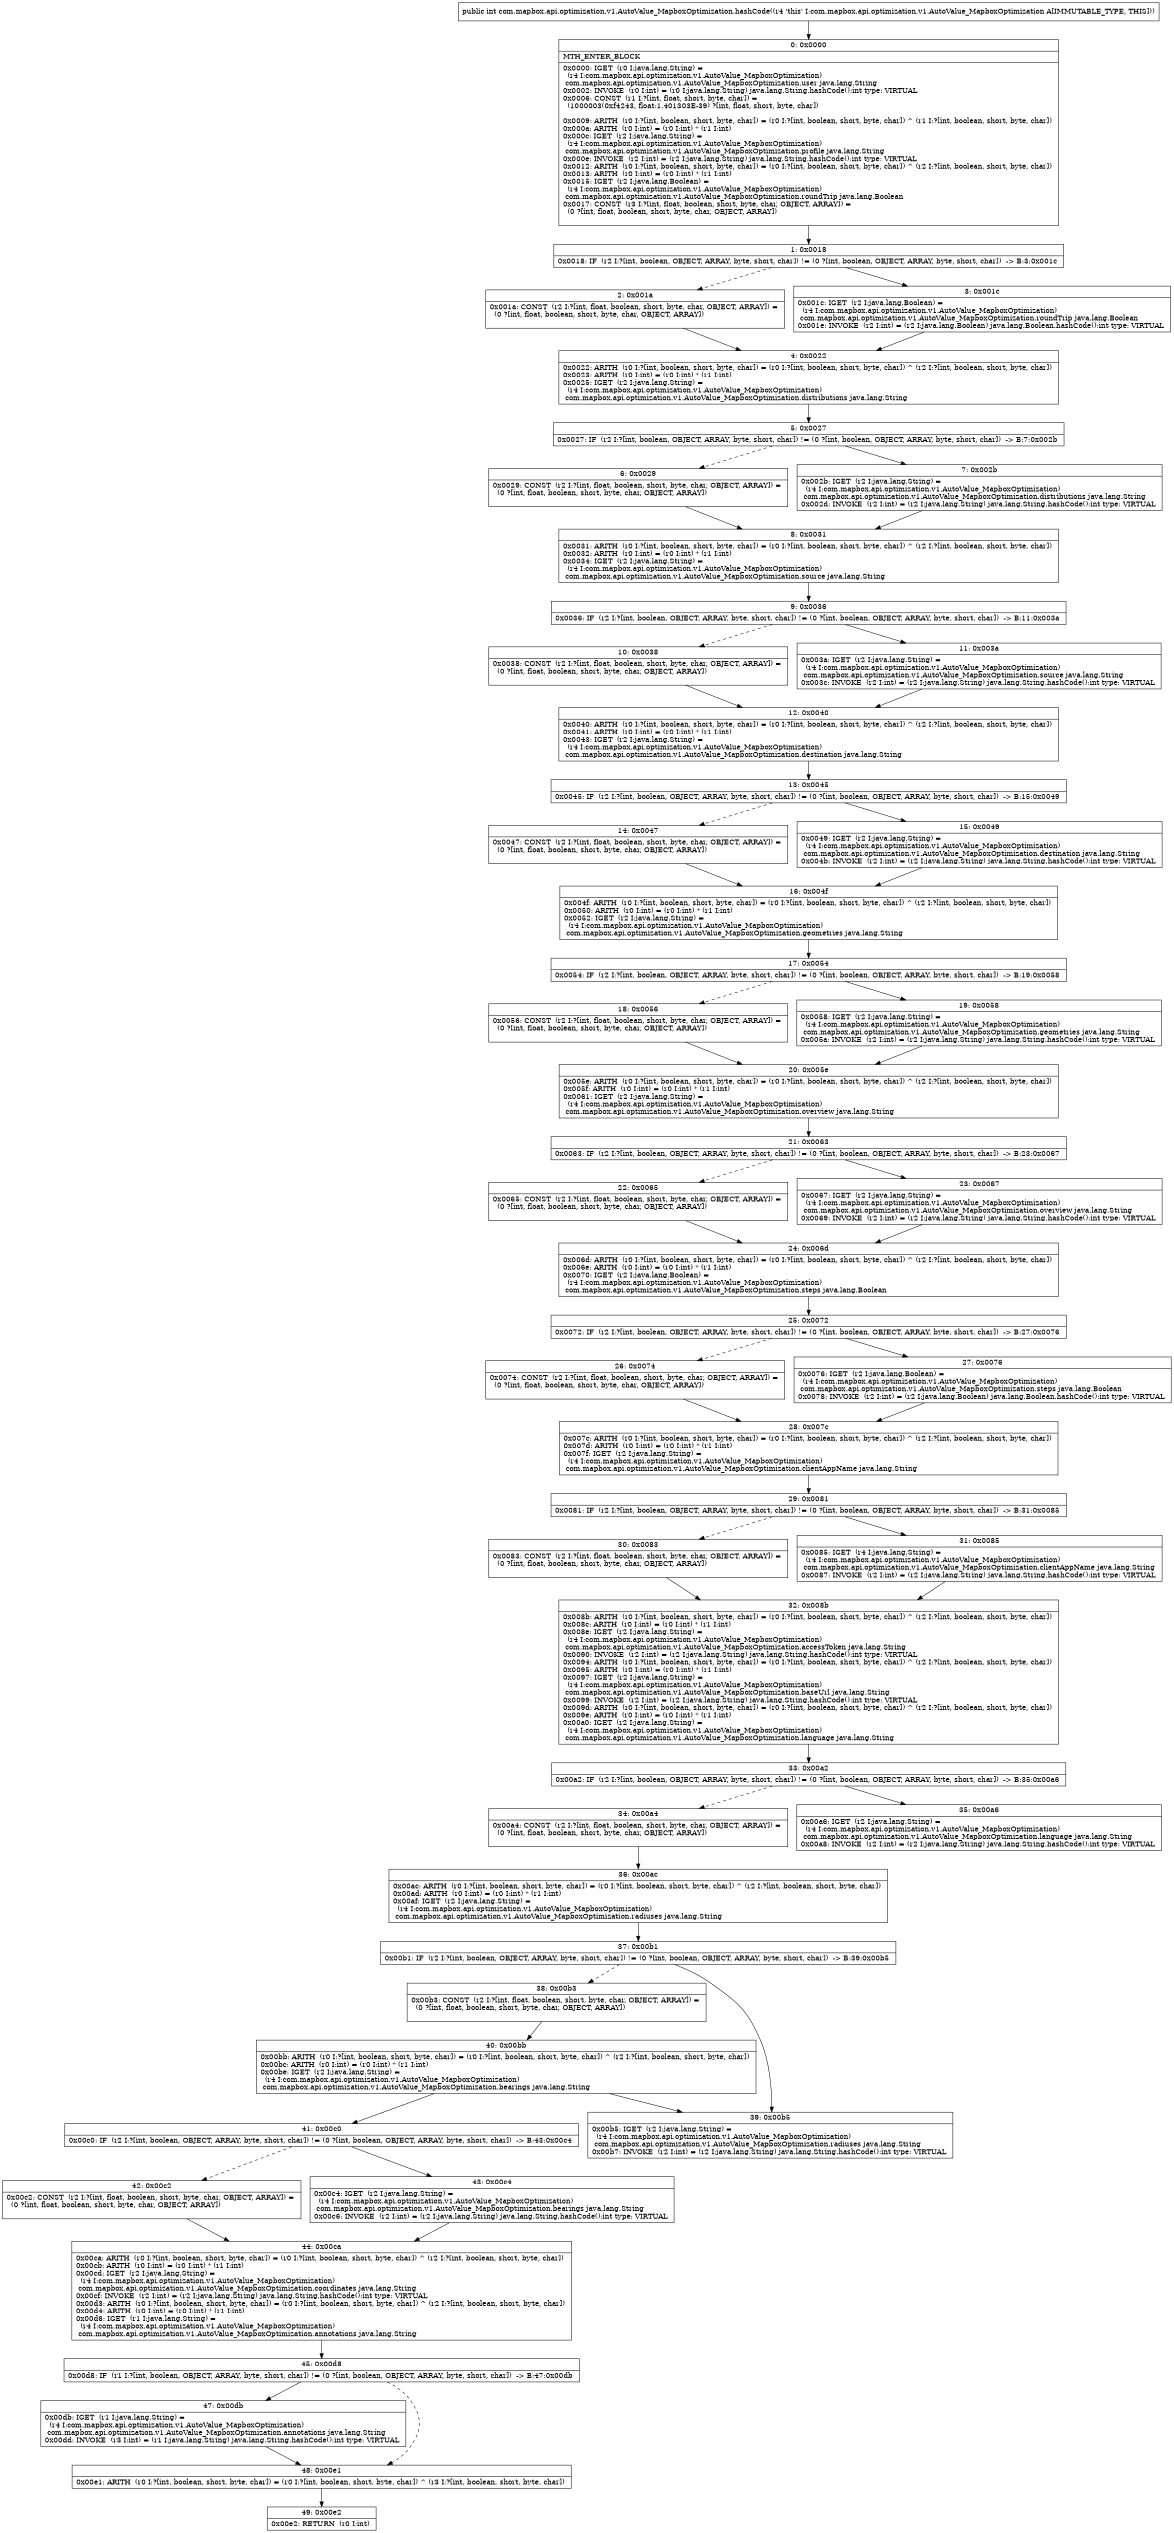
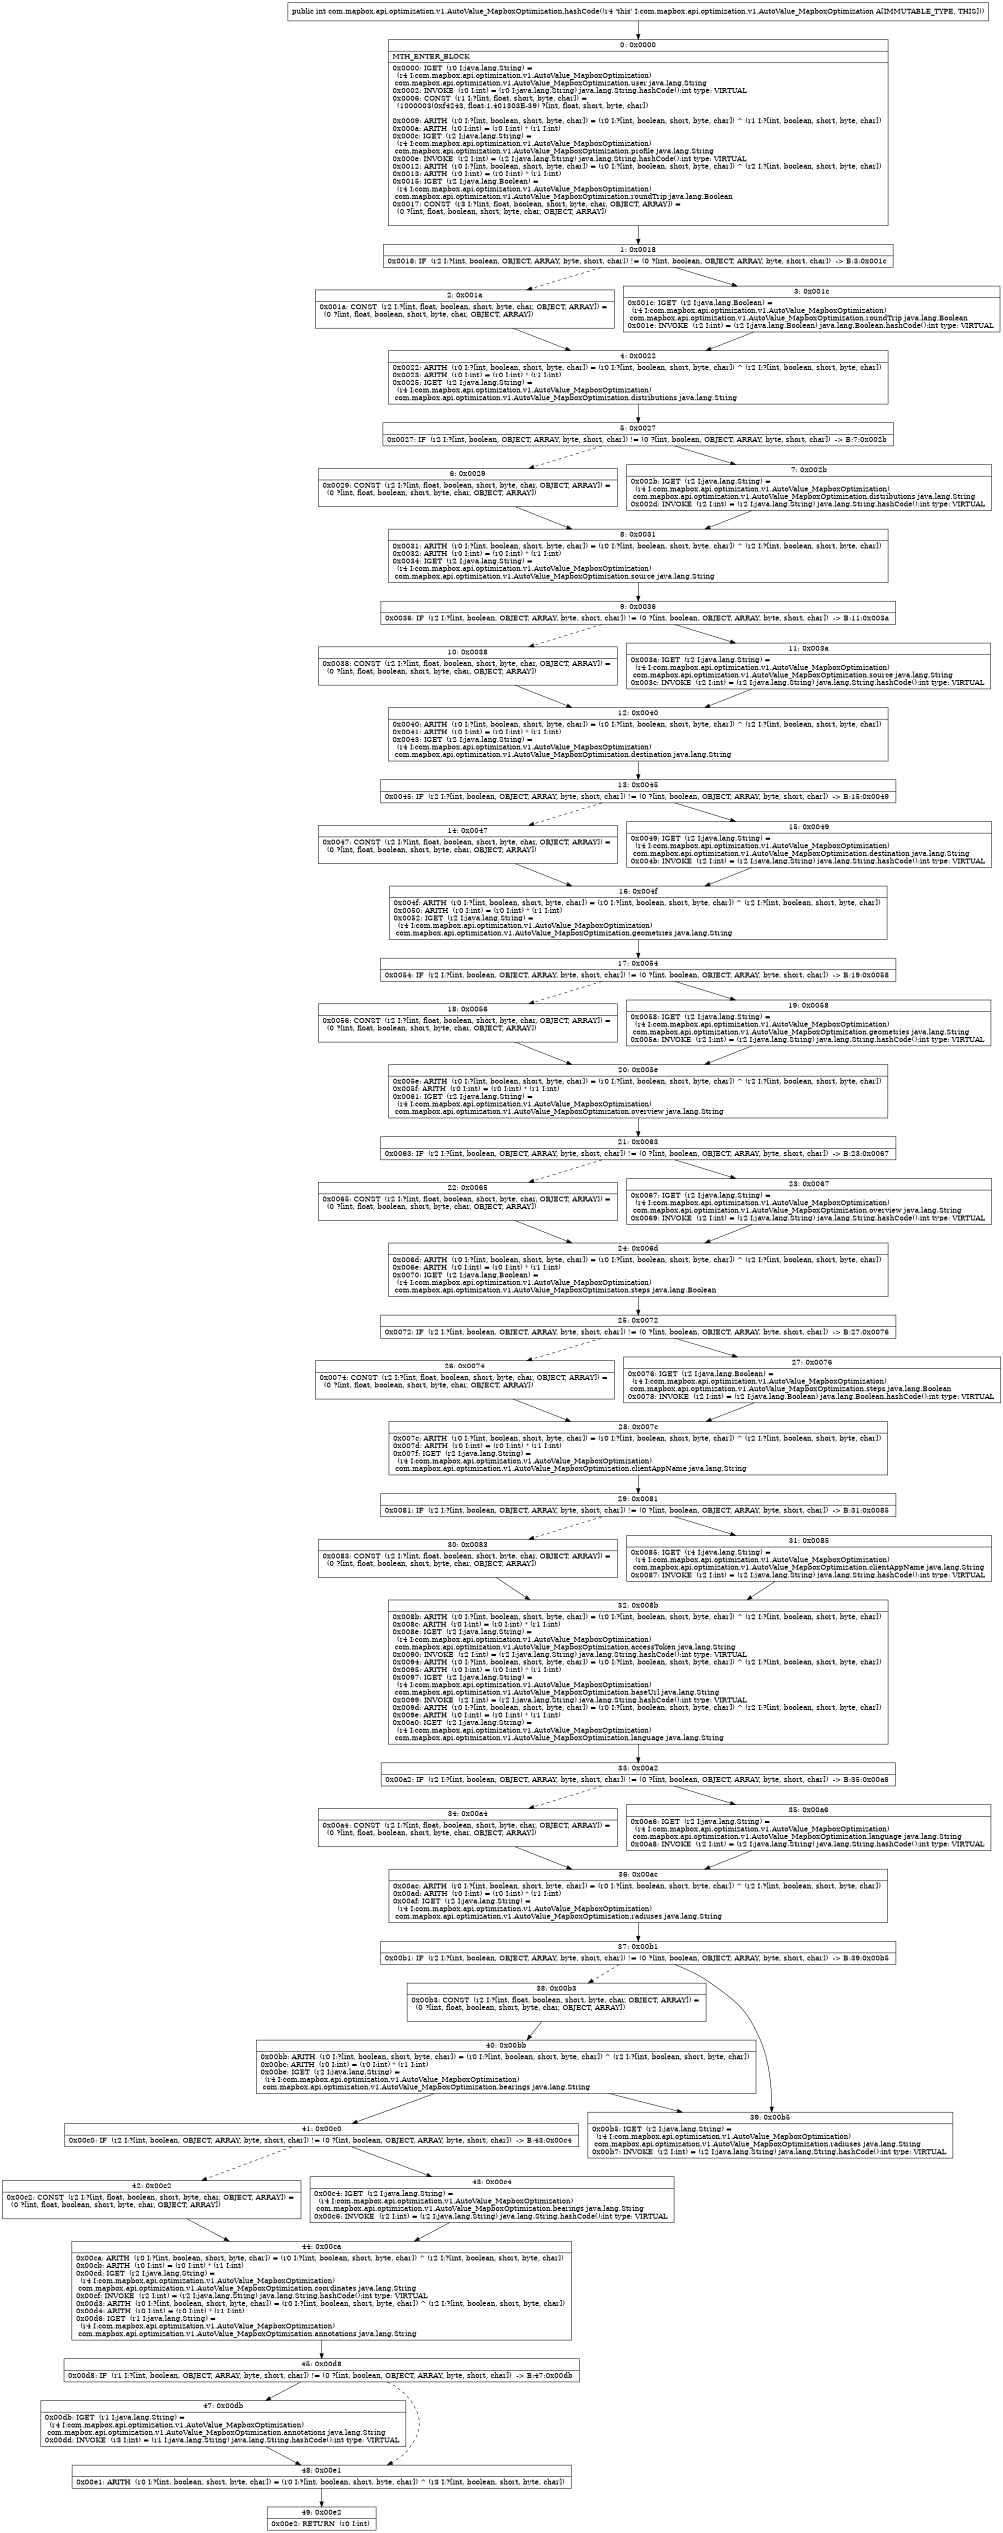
none -> (731, 1859)
